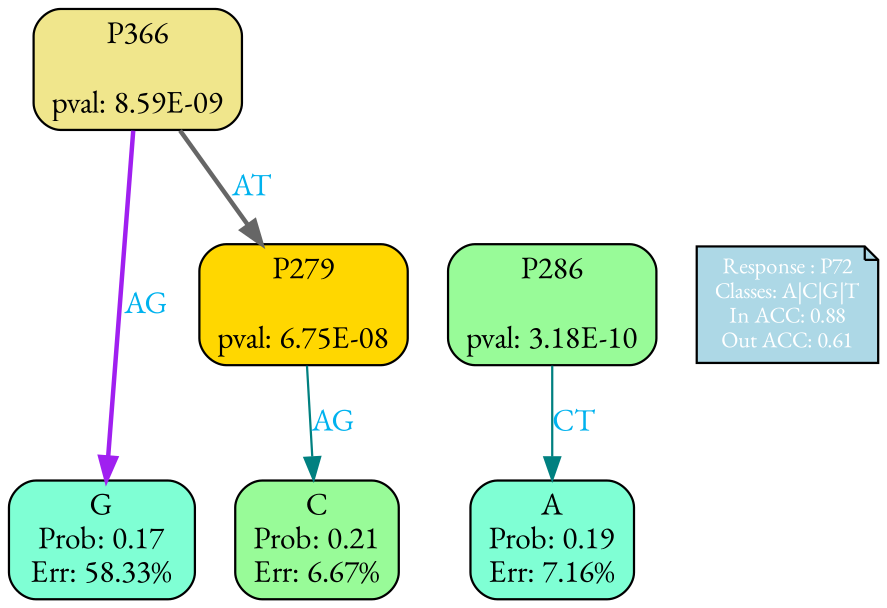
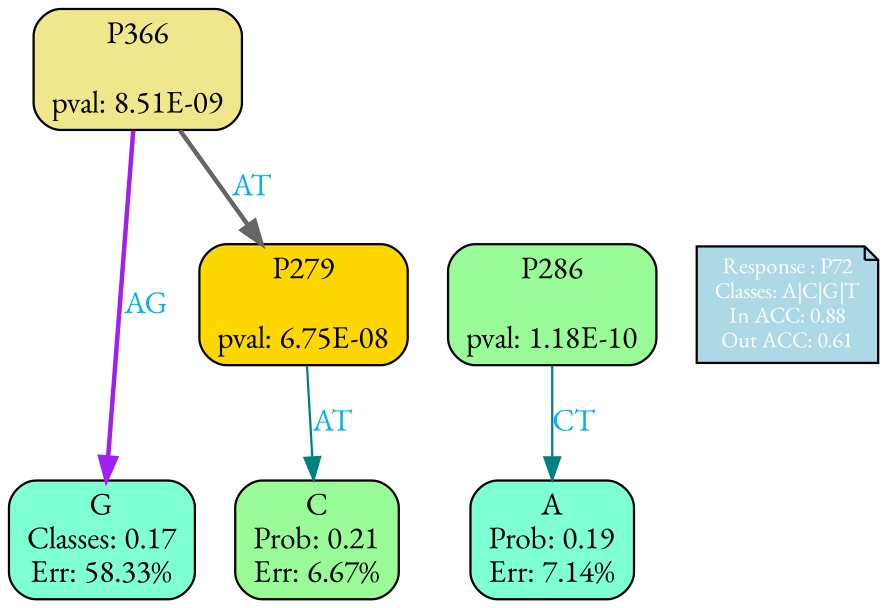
(138, 69) -> (138, 69)
(552, 305) -> (552, 305)
(334, 422) -> (334, 422)
(102, 540) -> (102, 540)
(552, 540) -> (552, 540)
